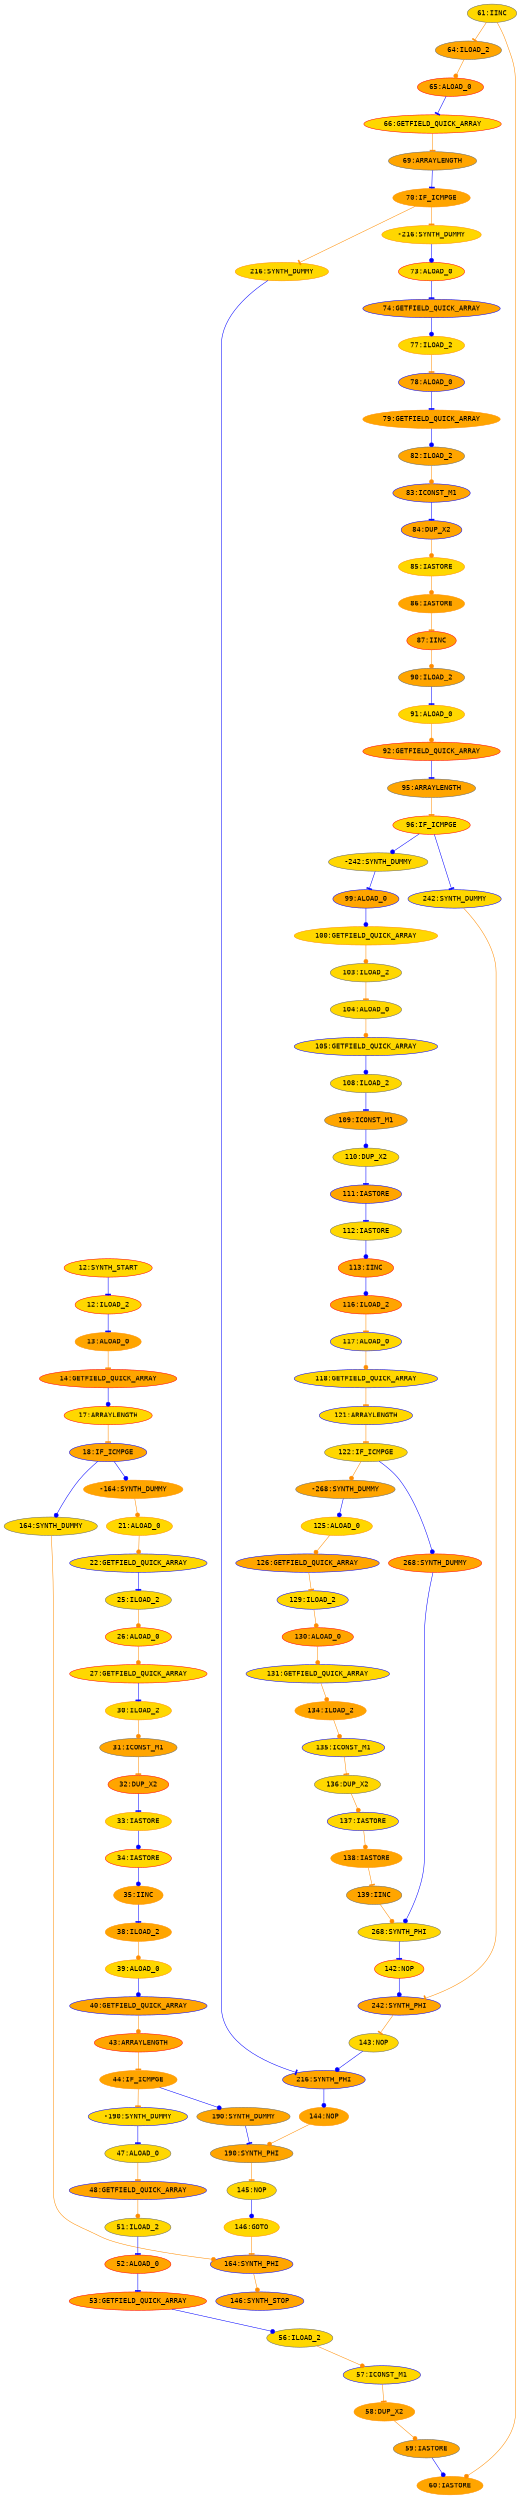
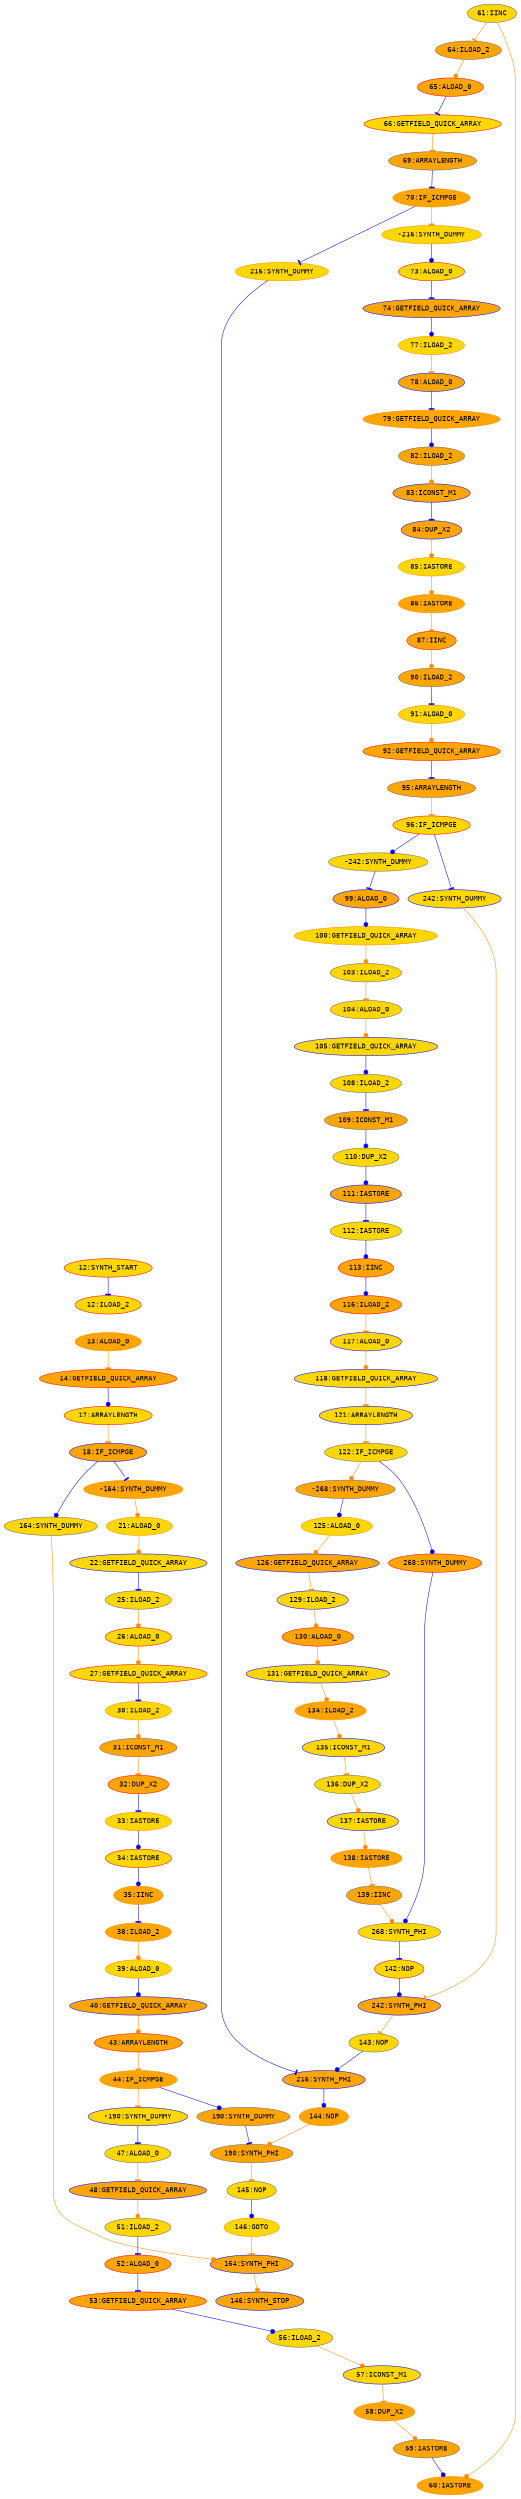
(358, 234) -> (358, 234)
(366, 1174) -> (366, 1174)
(108, 1322) -> none
(119, 1469) -> (119, 1469)
